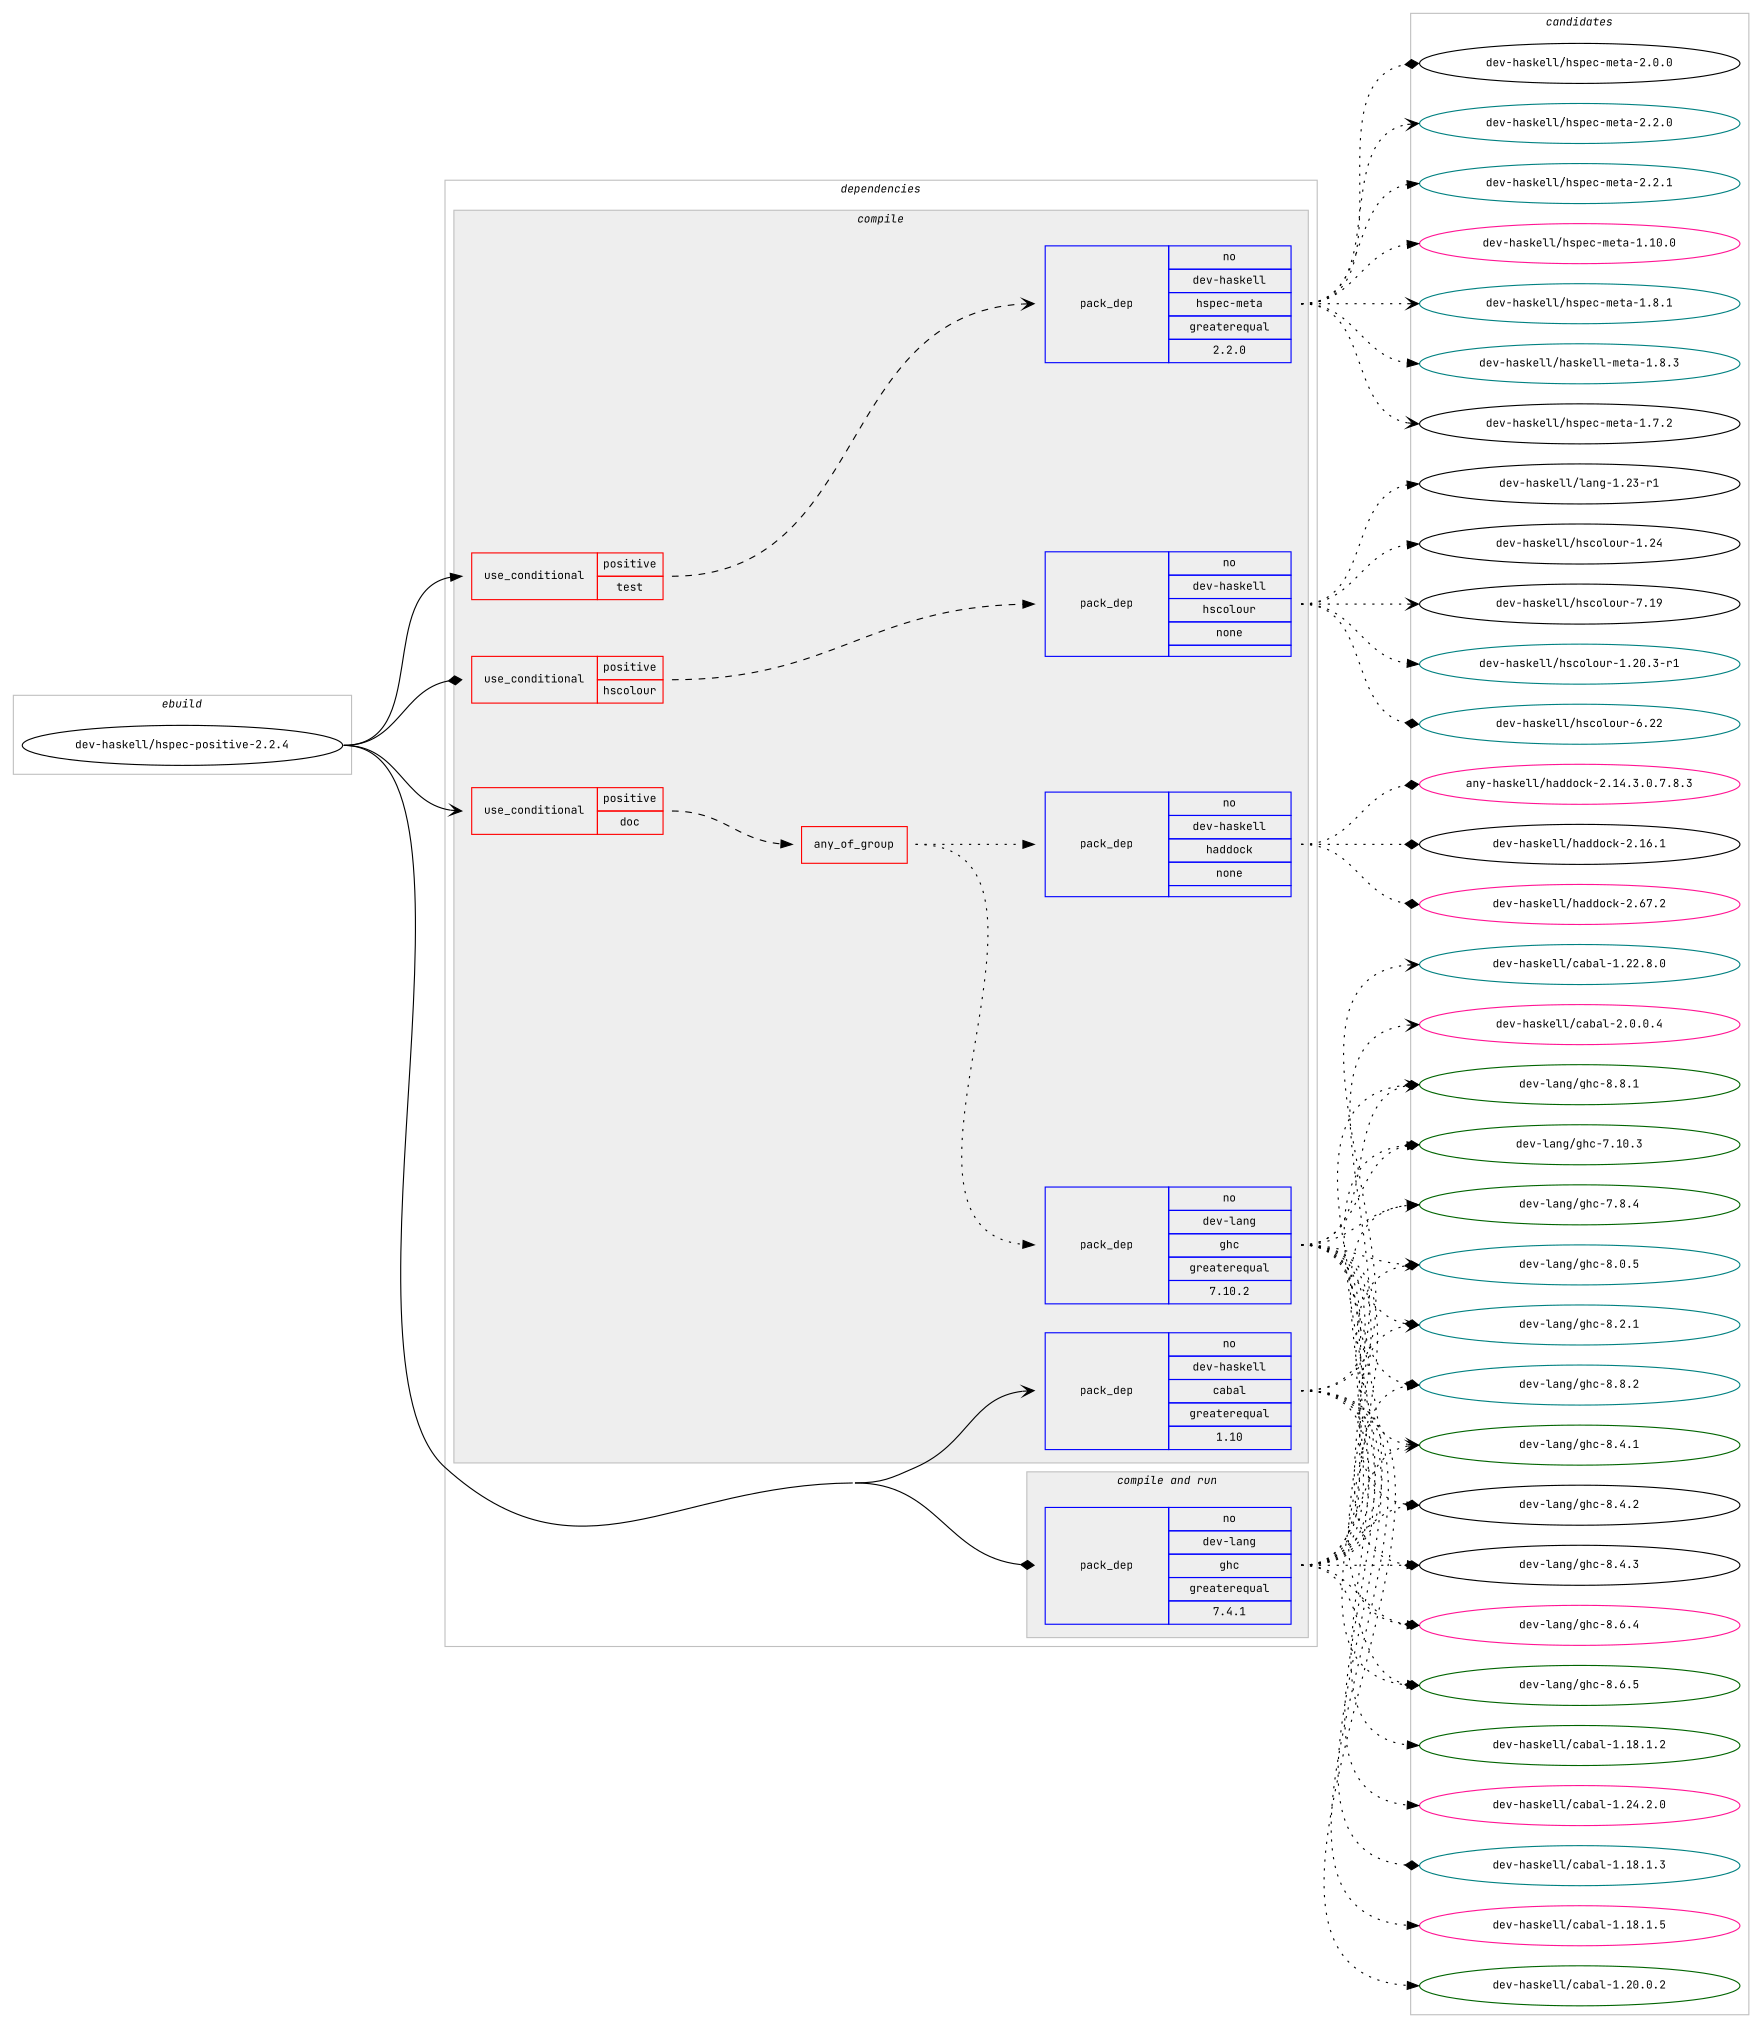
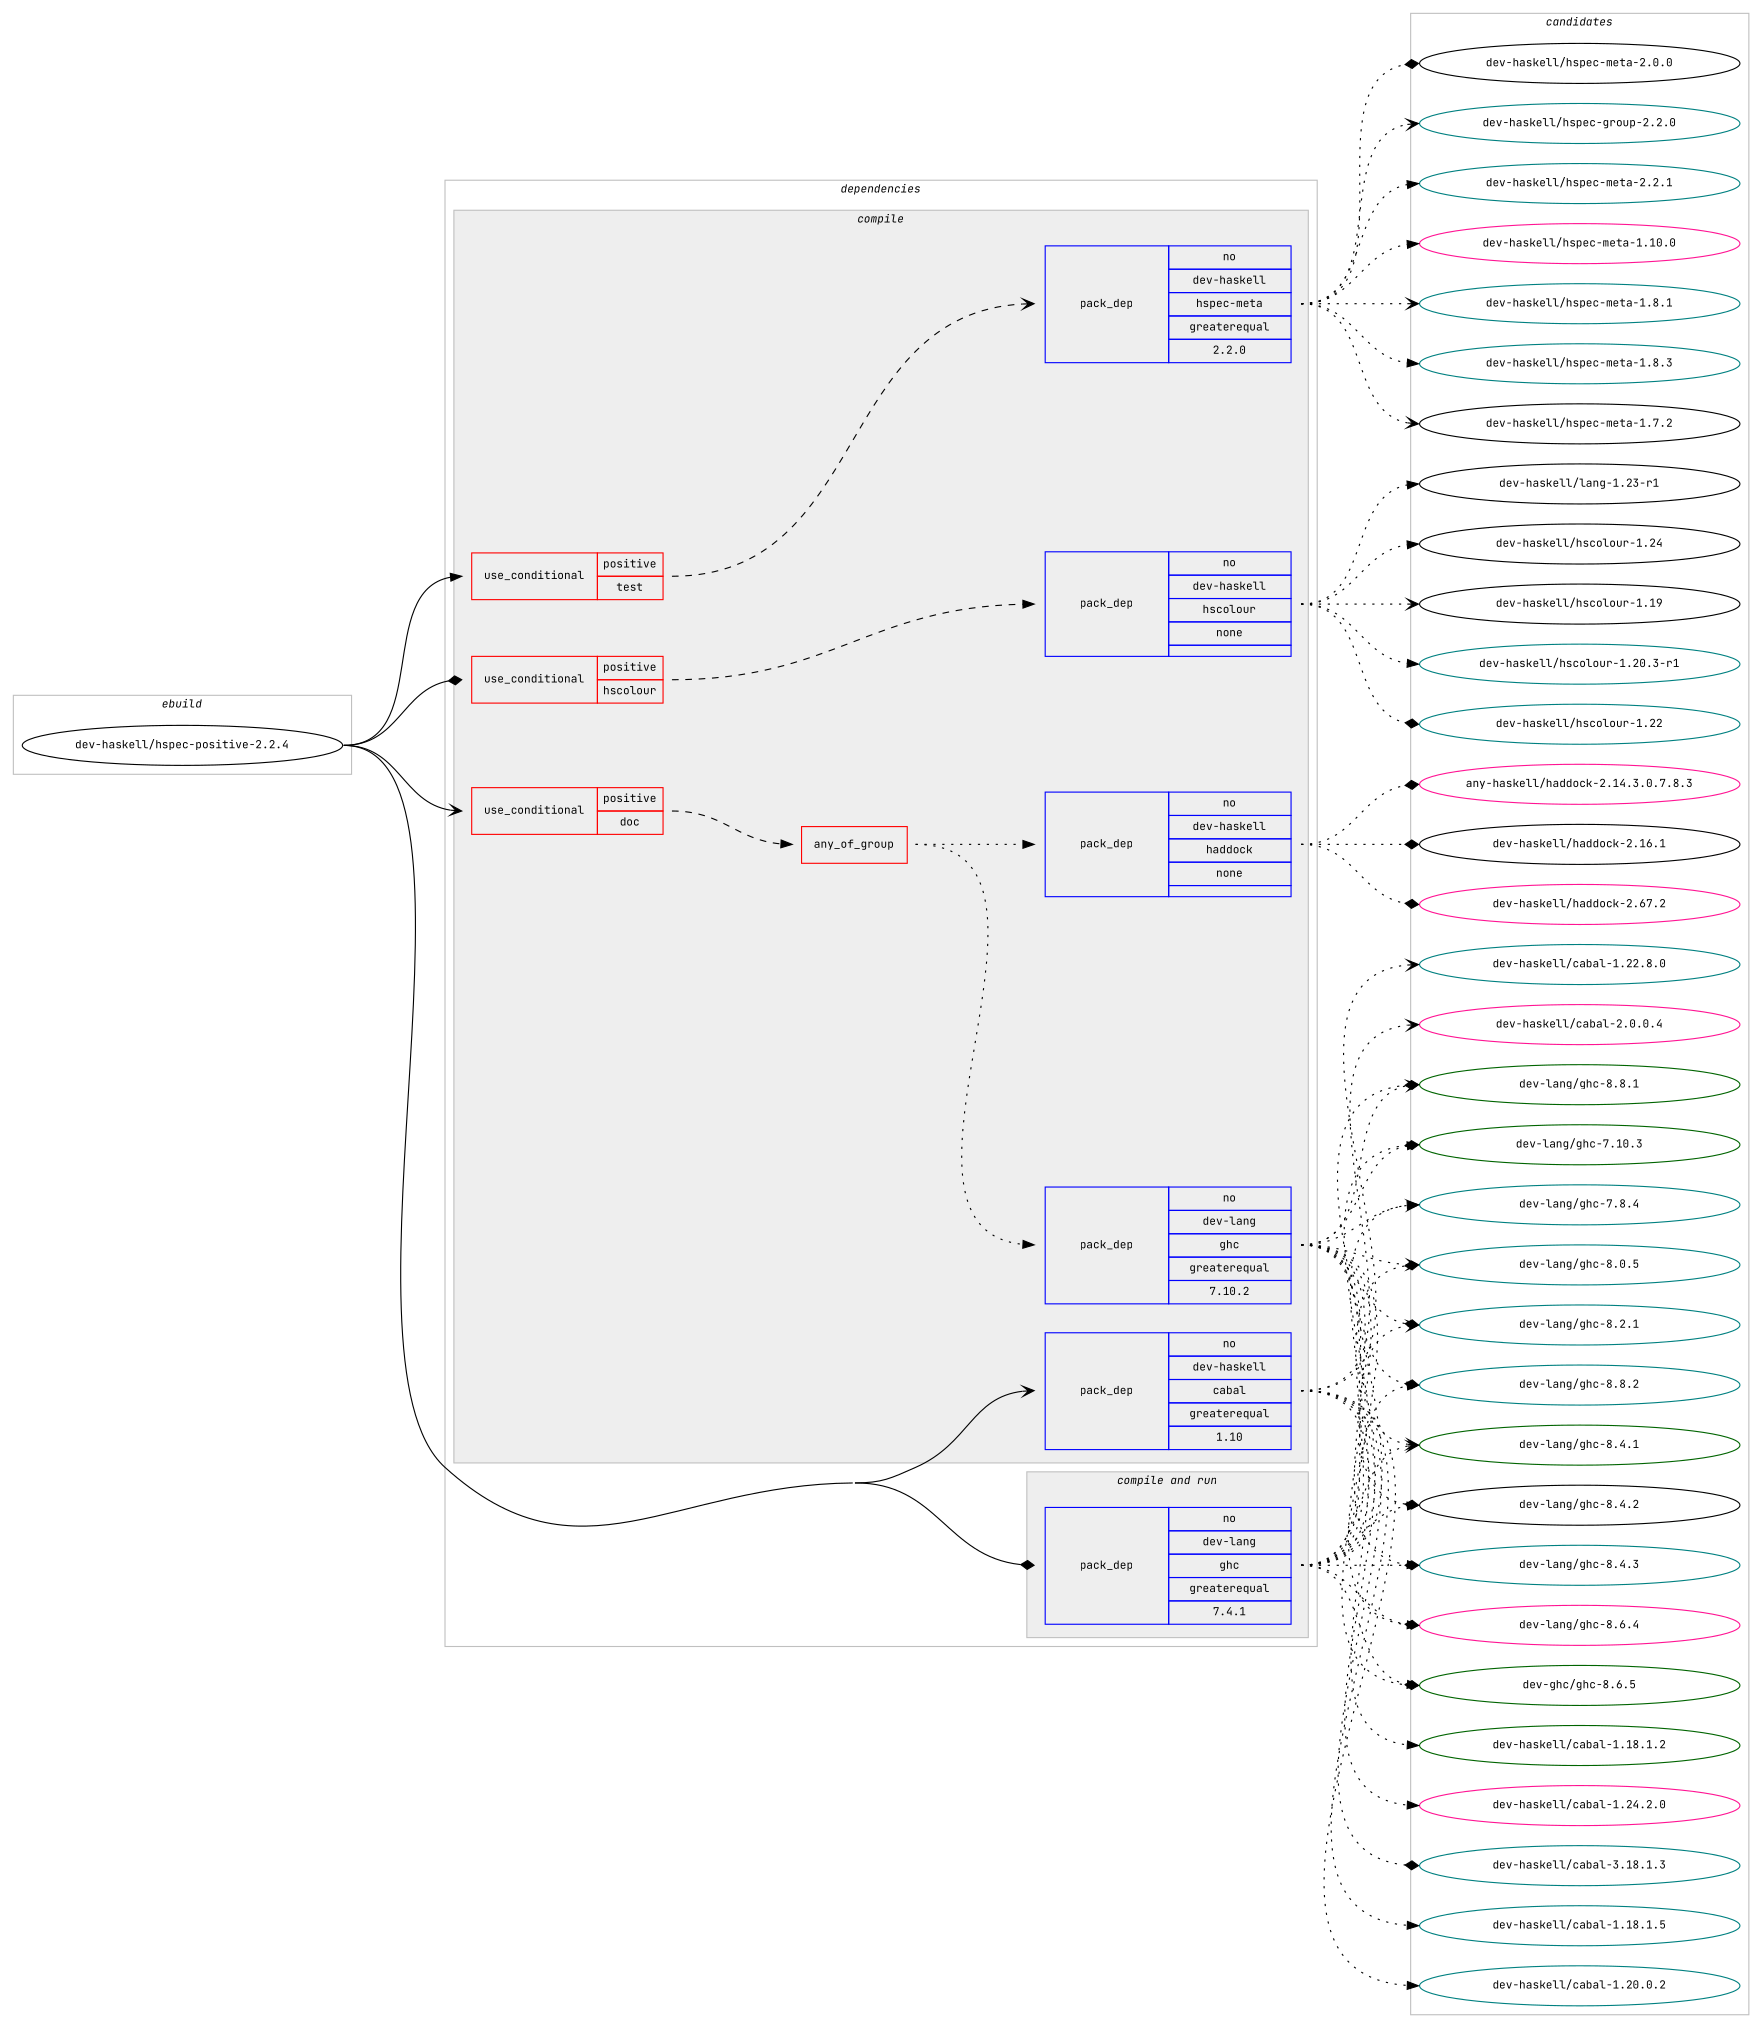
(1580, 123) -> (1580, 123)
(1580, 364) -> (1580, 364)
(1580, 604) -> (1580, 604)
(1580, 724) -> (1580, 724)
(1580, 1205) -> (1580, 1205)
(1580, 1565) -> (1580, 1565)
(1580, 1685) -> (1580, 1685)
(1580, 1866) -> (1580, 1866)
(1580, 1926) -> (1580, 1926)
(1580, 1986) -> (1580, 1986)
